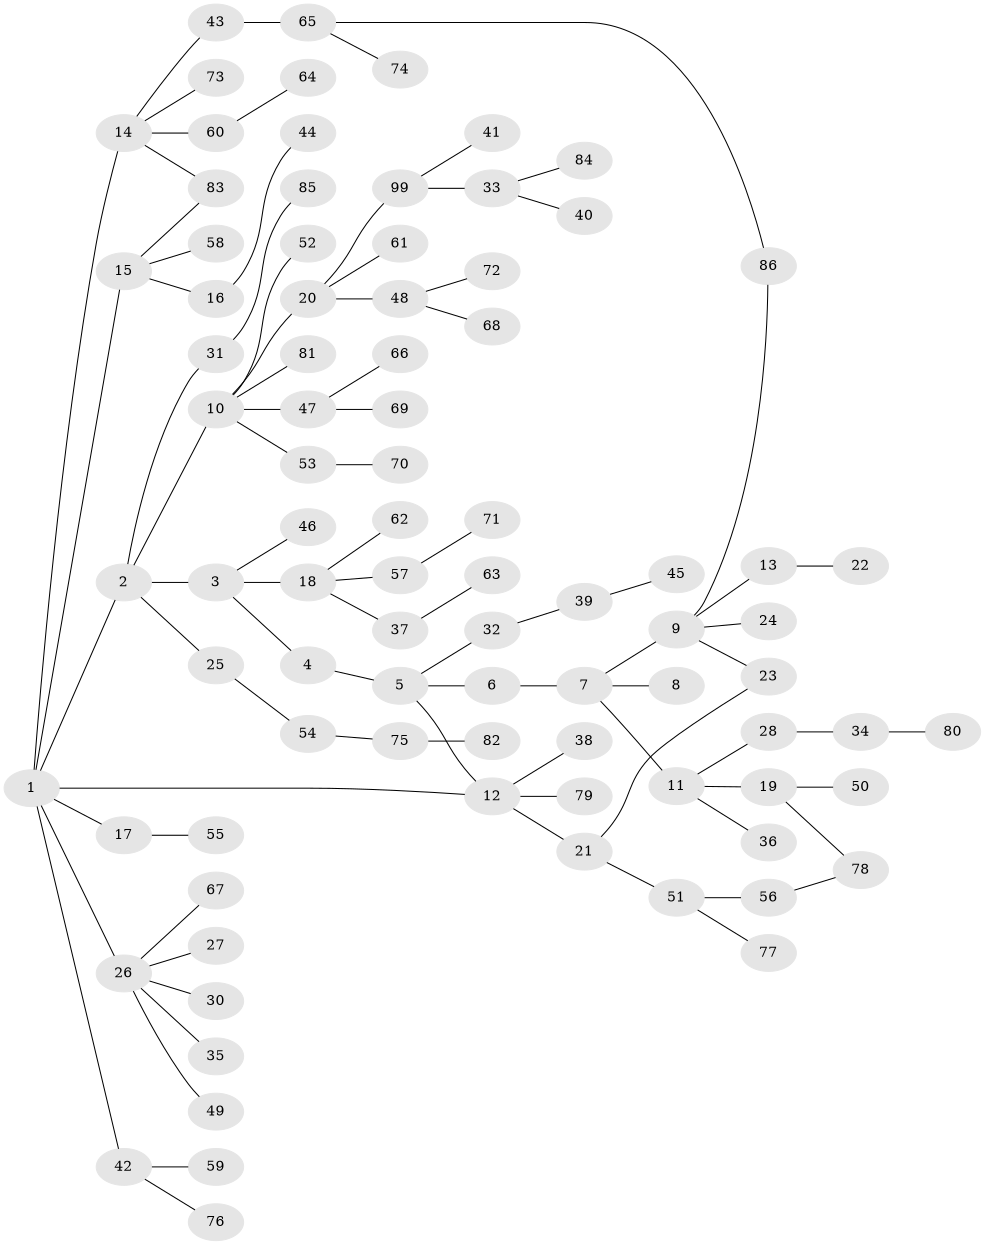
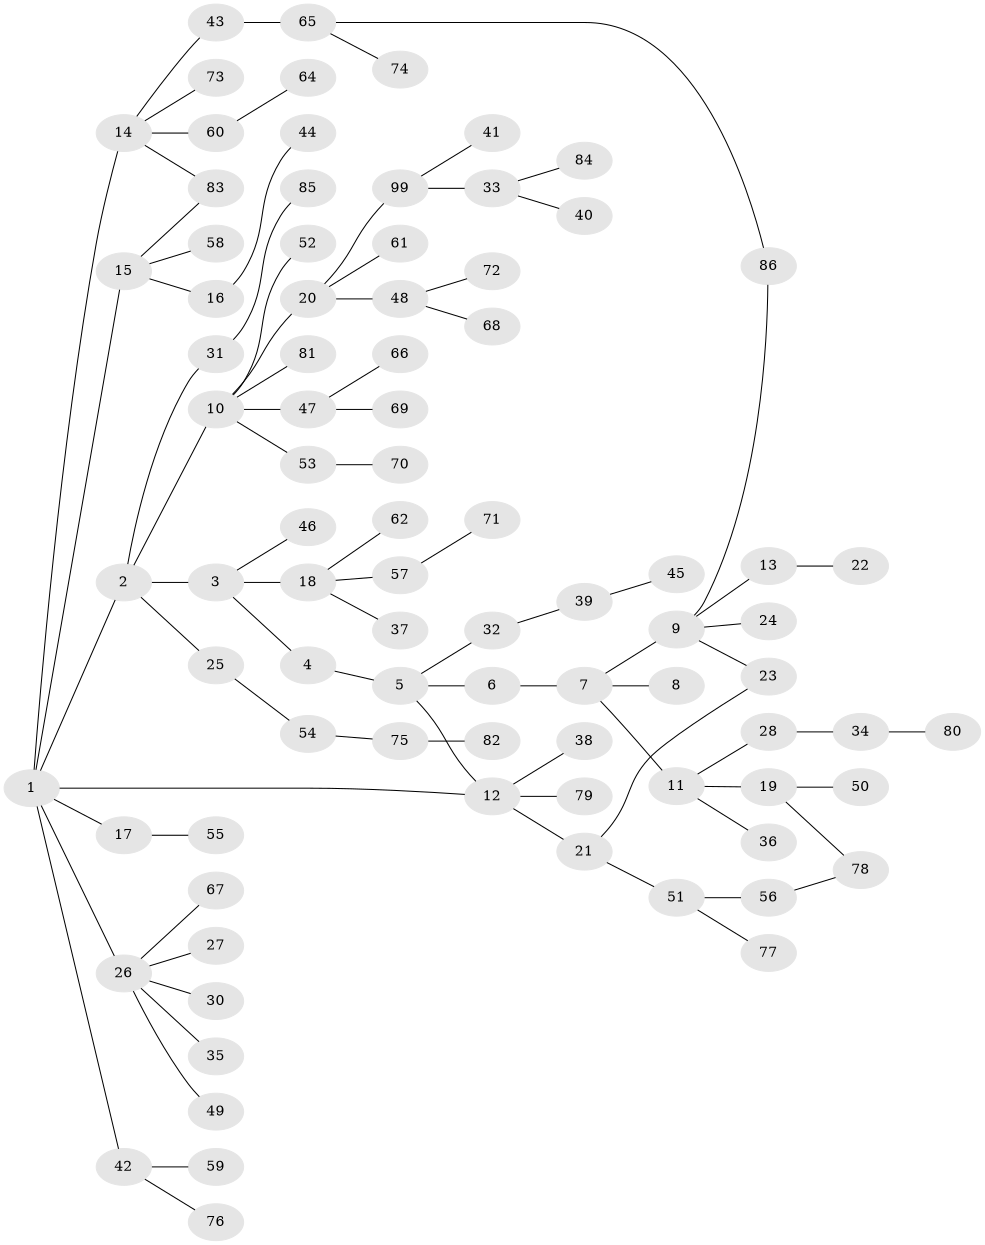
(492, 575) -> none
